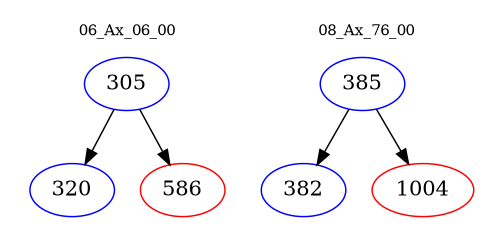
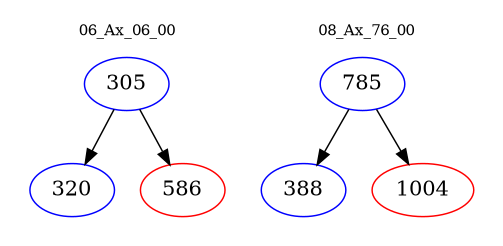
(363, 84) -> (363, 84)
(304, 190) -> (304, 190)
